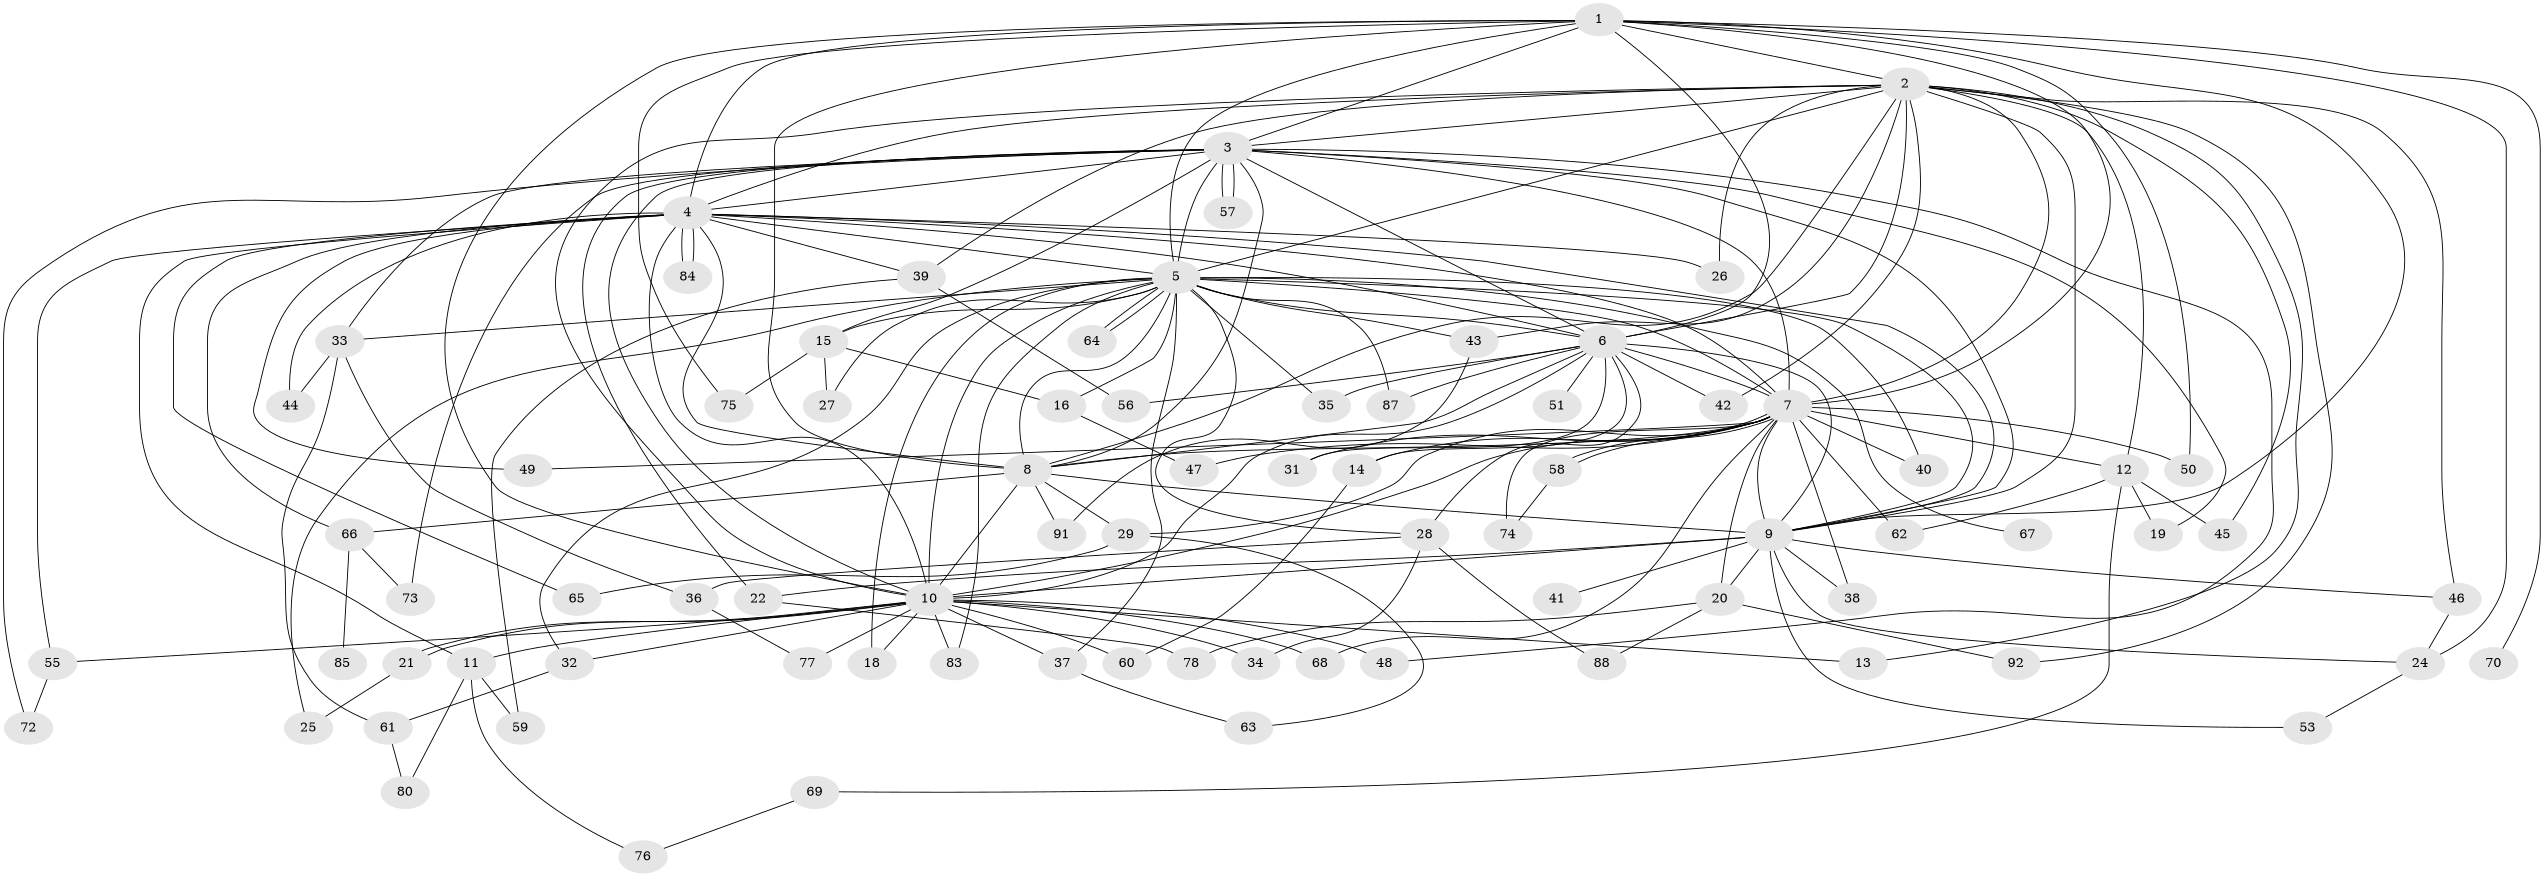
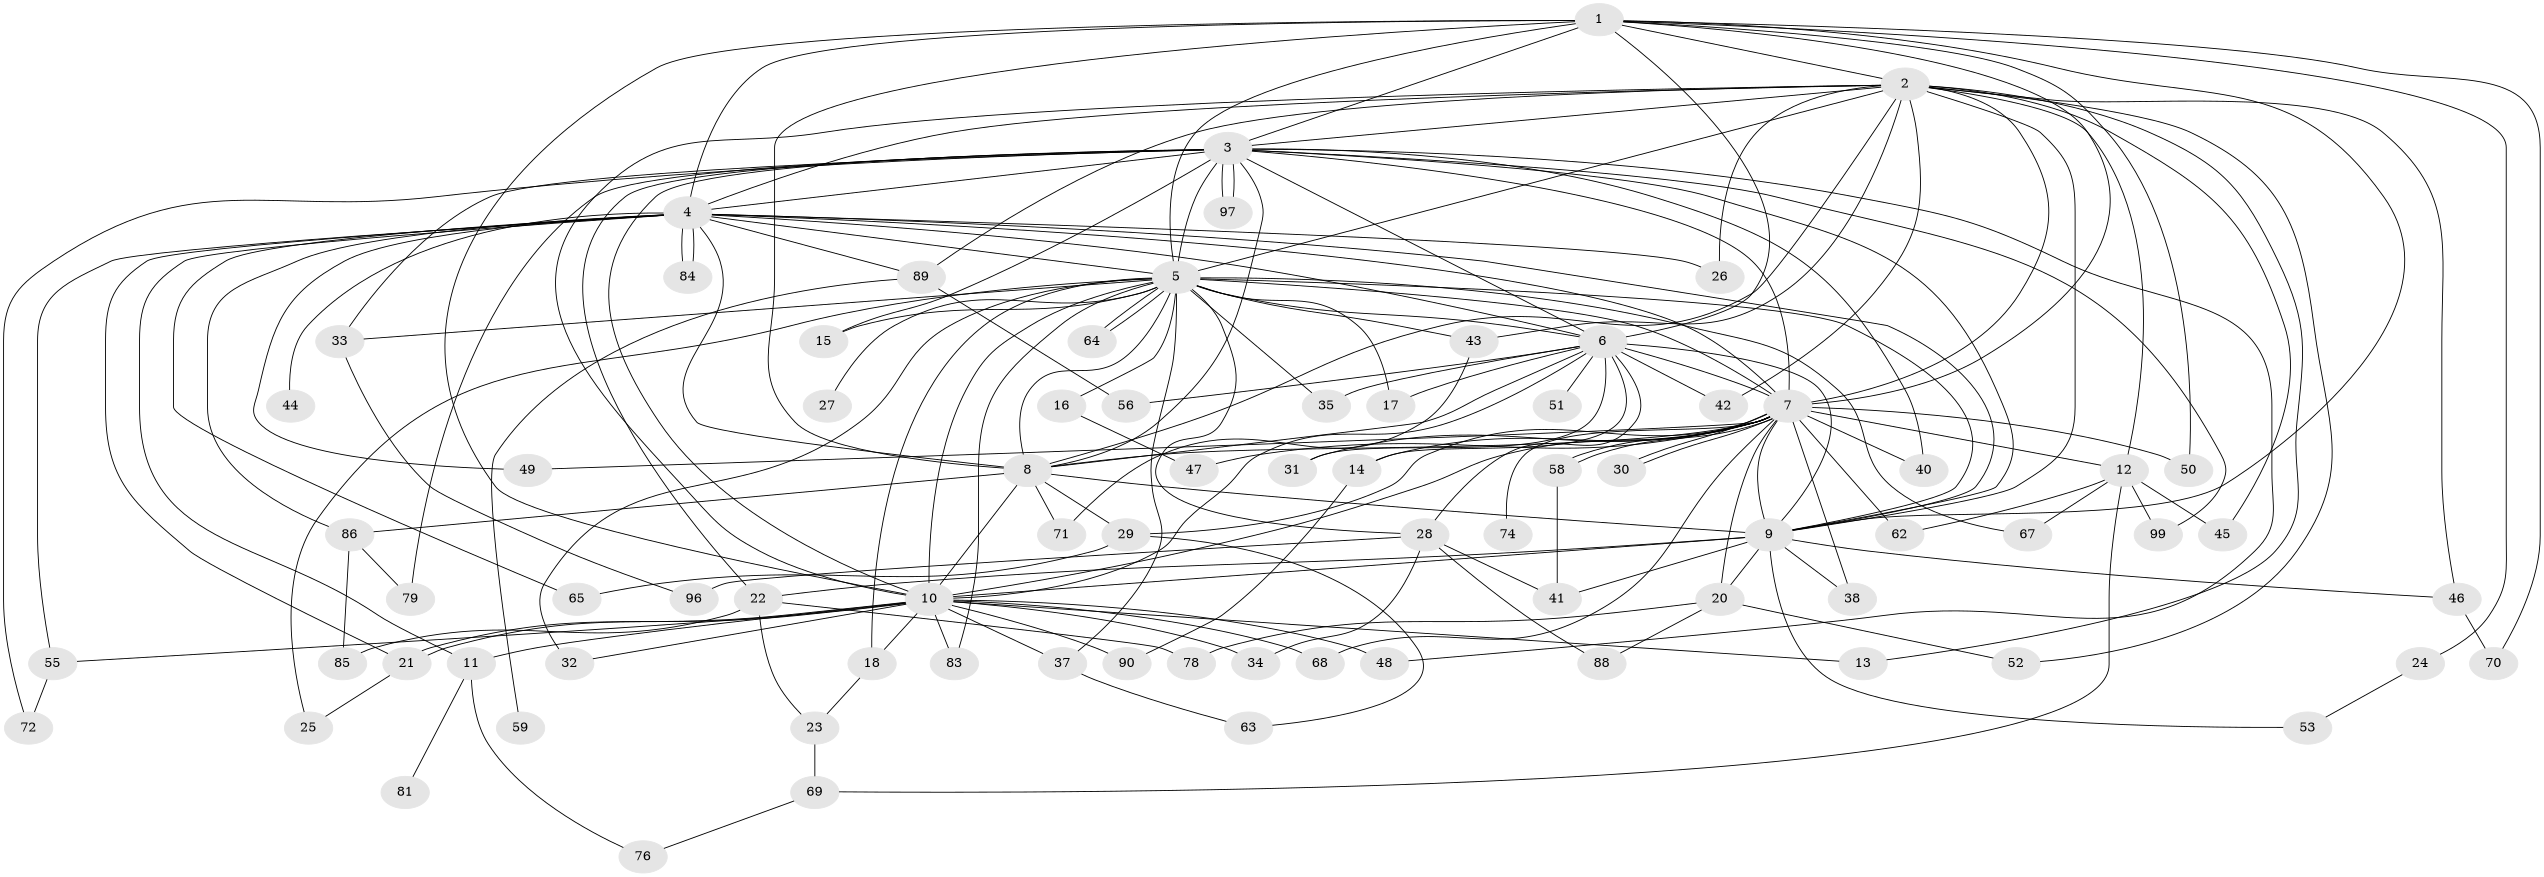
(1228, 213) -> (1228, 213)
(921, 277) -> (921, 277)
(1594, 288) -> (1649, 196)
(1840, 296) -> none
(315, 374) -> none
(826, 374) -> none
(948, 375) -> none
(729, 406) -> none
(1391, 406) -> (1391, 406)
(737, 444) -> (131, 273)
none -> (1622, 470)
(1533, 503) -> (1557, 535)
none -> (2076, 503)
(350, 535) -> (350, 535)
(1062, 535) -> (1062, 535)
(2158, 535) -> (2158, 535)
none -> (1491, 567)
(411, 599) -> (411, 599)
(694, 599) -> (694, 599)
none -> (474, 631)
(2439, 632) -> (2478, 637)
(2067, 647) -> none
(808, 664) -> none
(1127, 664) -> (1127, 664)
(2016, 664) -> (2016, 664)
(496, 696) -> none
(388, 728) -> none
none -> (815, 728)
(405, 792) -> (405, 792)
